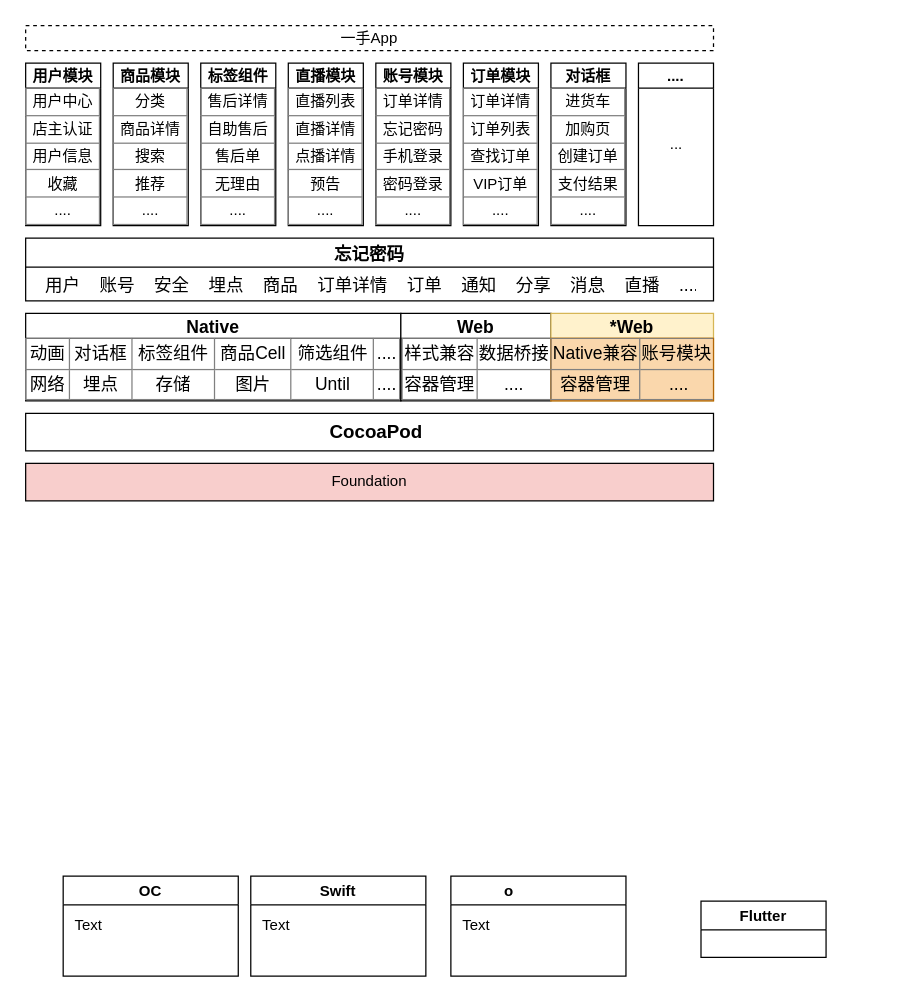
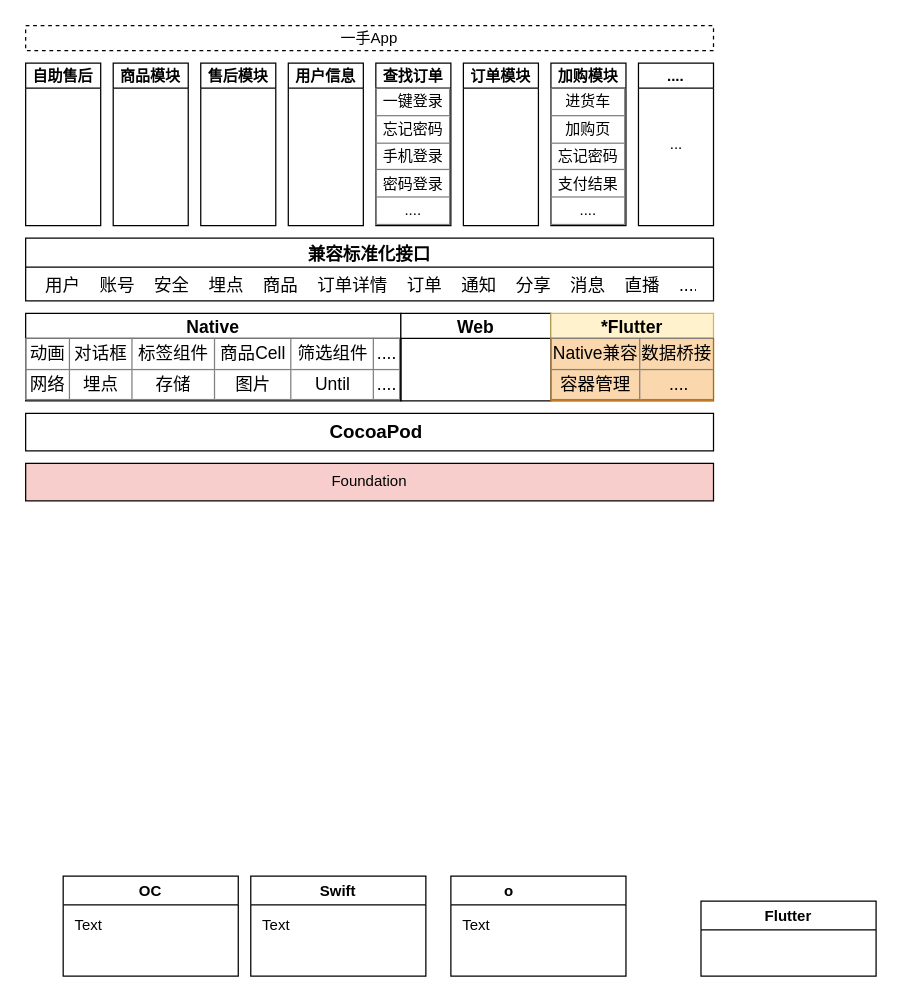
(63, 76) -> (63, 76)
(238, 76) -> (238, 76)
(325, 76) -> (325, 76)
(413, 76) -> (413, 76)
(588, 76) -> (588, 76)
(413, 133) -> (413, 133)
(588, 133) -> (588, 133)
(63, 157) -> none
(151, 157) -> none
(238, 157) -> none
(326, 157) -> none
(501, 157) -> none
(369, 254) -> (369, 254)
(631, 327) -> (631, 327)
(630, 359) -> (630, 359)
(476, 369) -> none
(763, 929) -> (788, 938)
